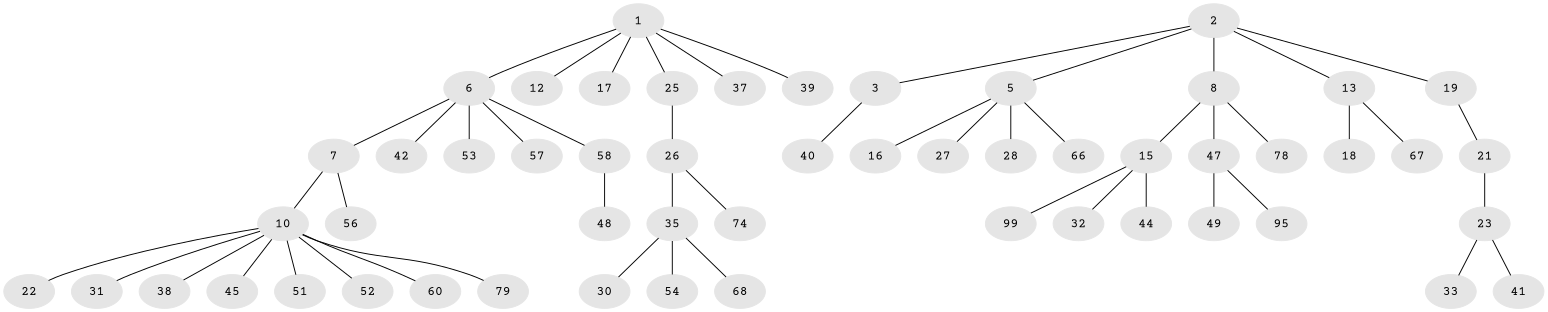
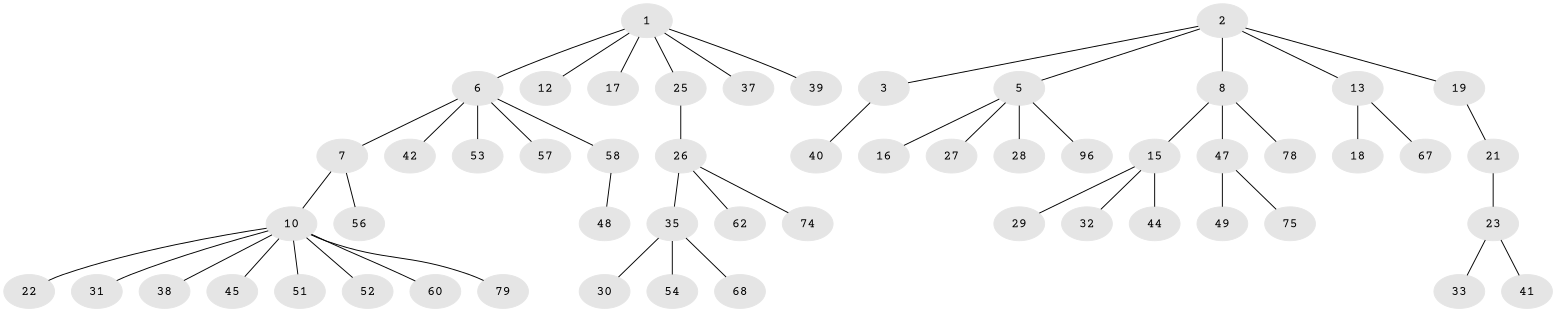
(1078, 156) -> (1087, 156)
none -> (740, 224)
(1011, 224) -> (1019, 224)
(1282, 224) -> (1290, 224)
